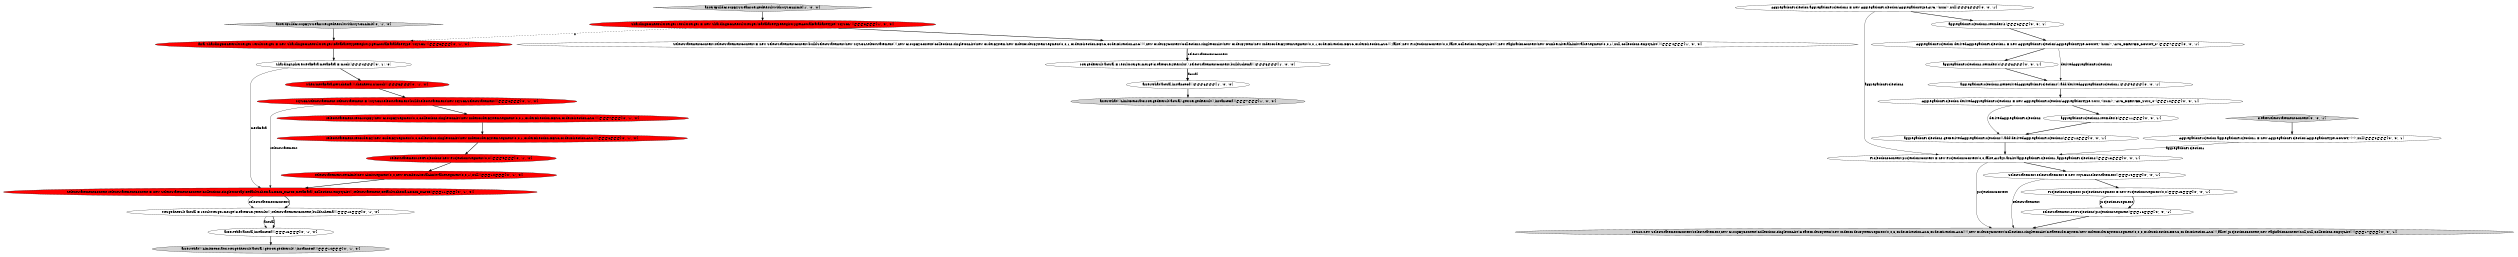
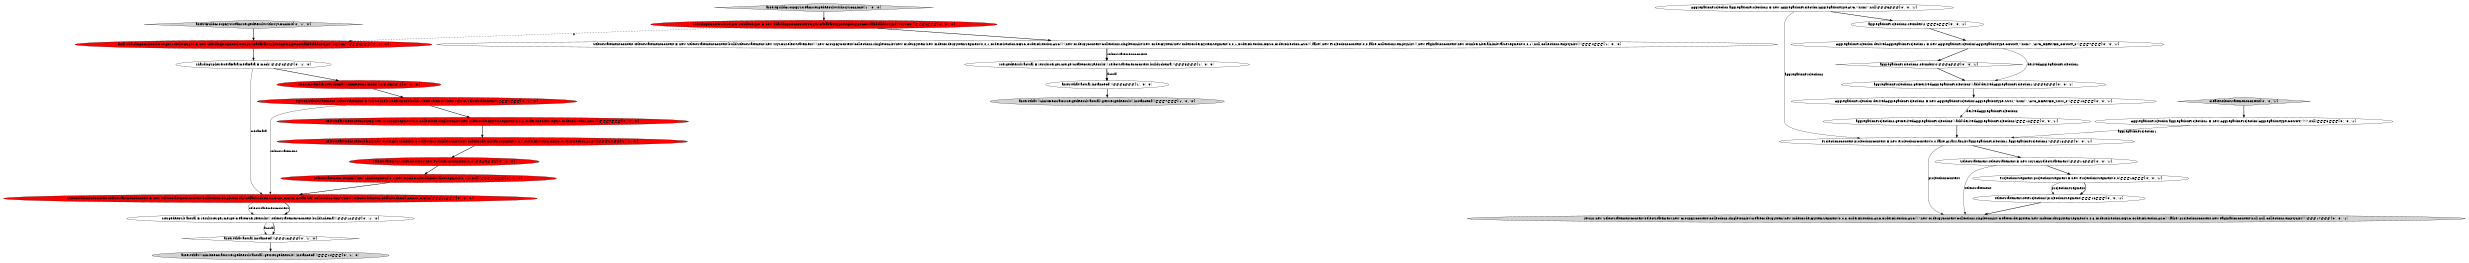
(1992, 65) -> (1929, 65)
(2111, 118) -> none
(271, 232) -> (271, 239)
